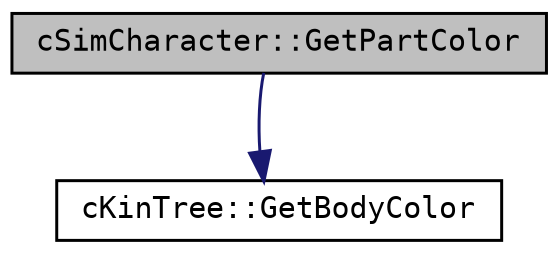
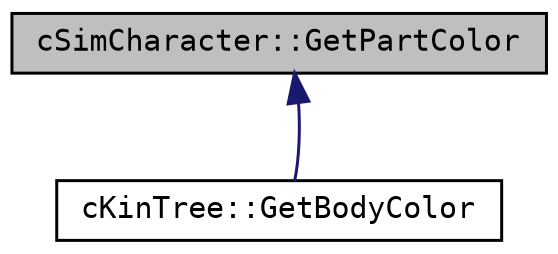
(259, 112) -> (299, 142)
